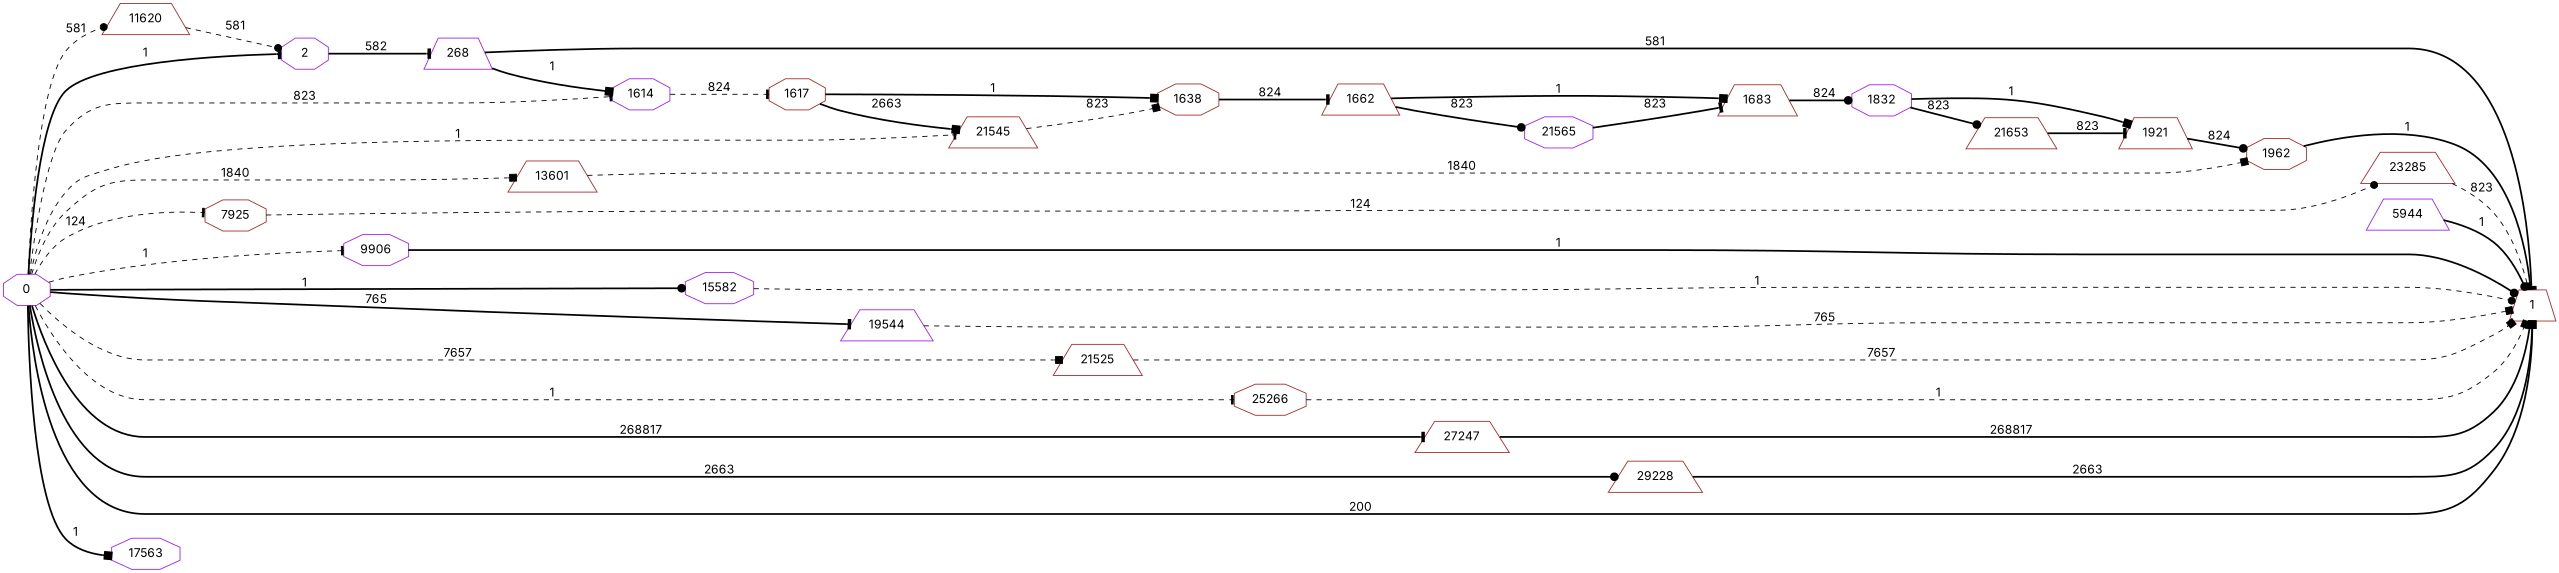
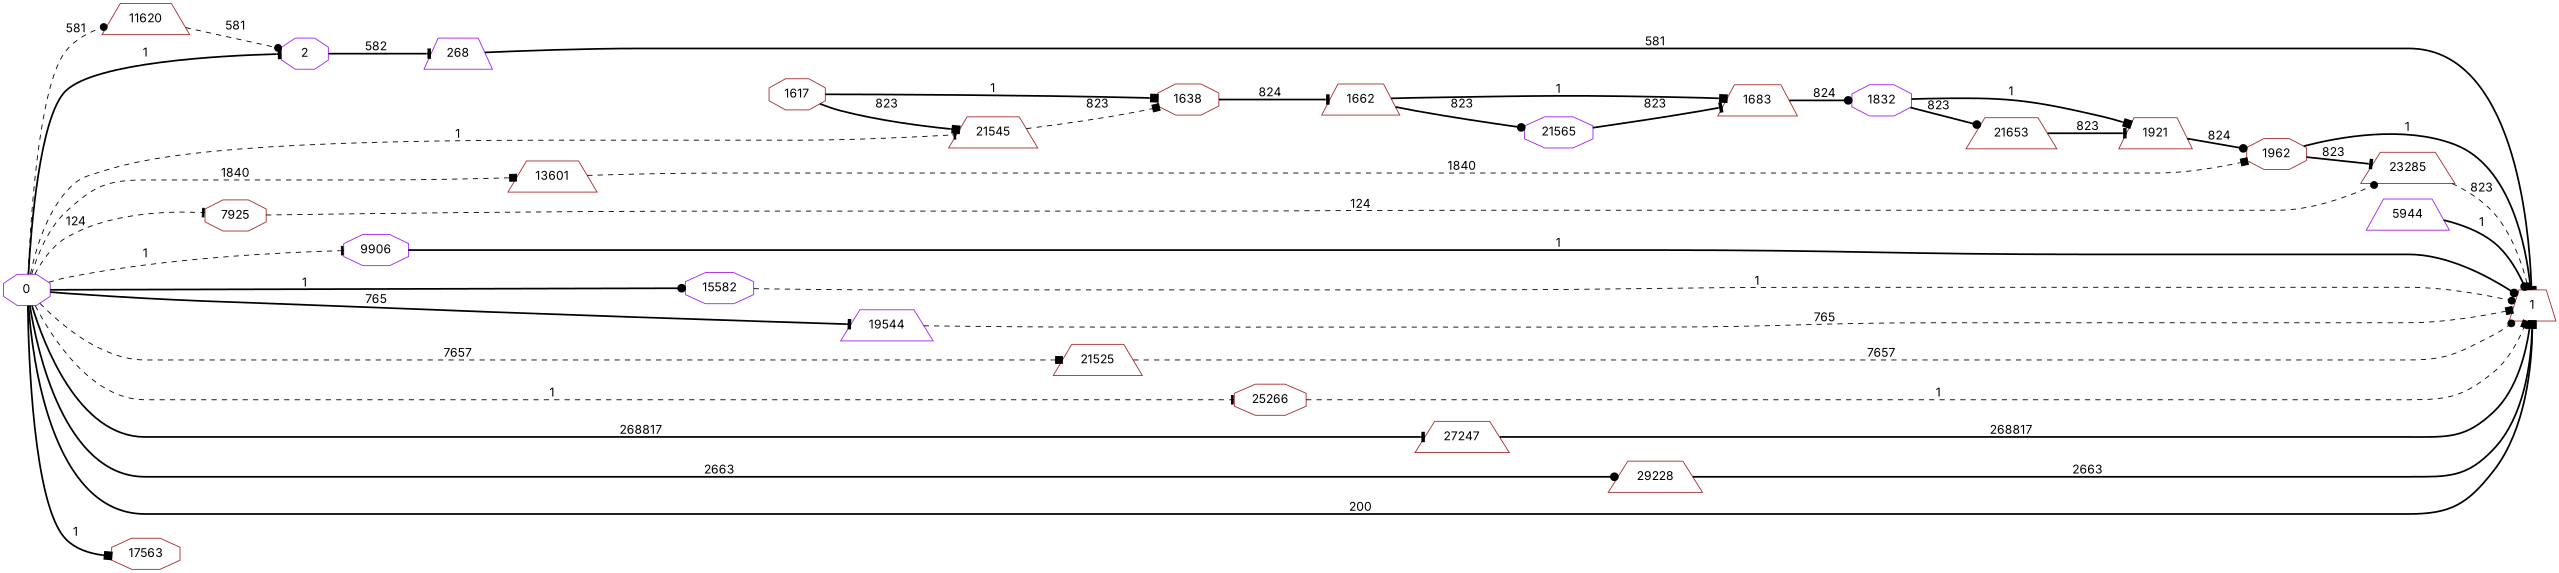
(641, 94) -> none
(887, 104) -> (887, 104)
none -> (2337, 160)
(1825, 360) -> (1825, 360)
(146, 554) -> (146, 554)
